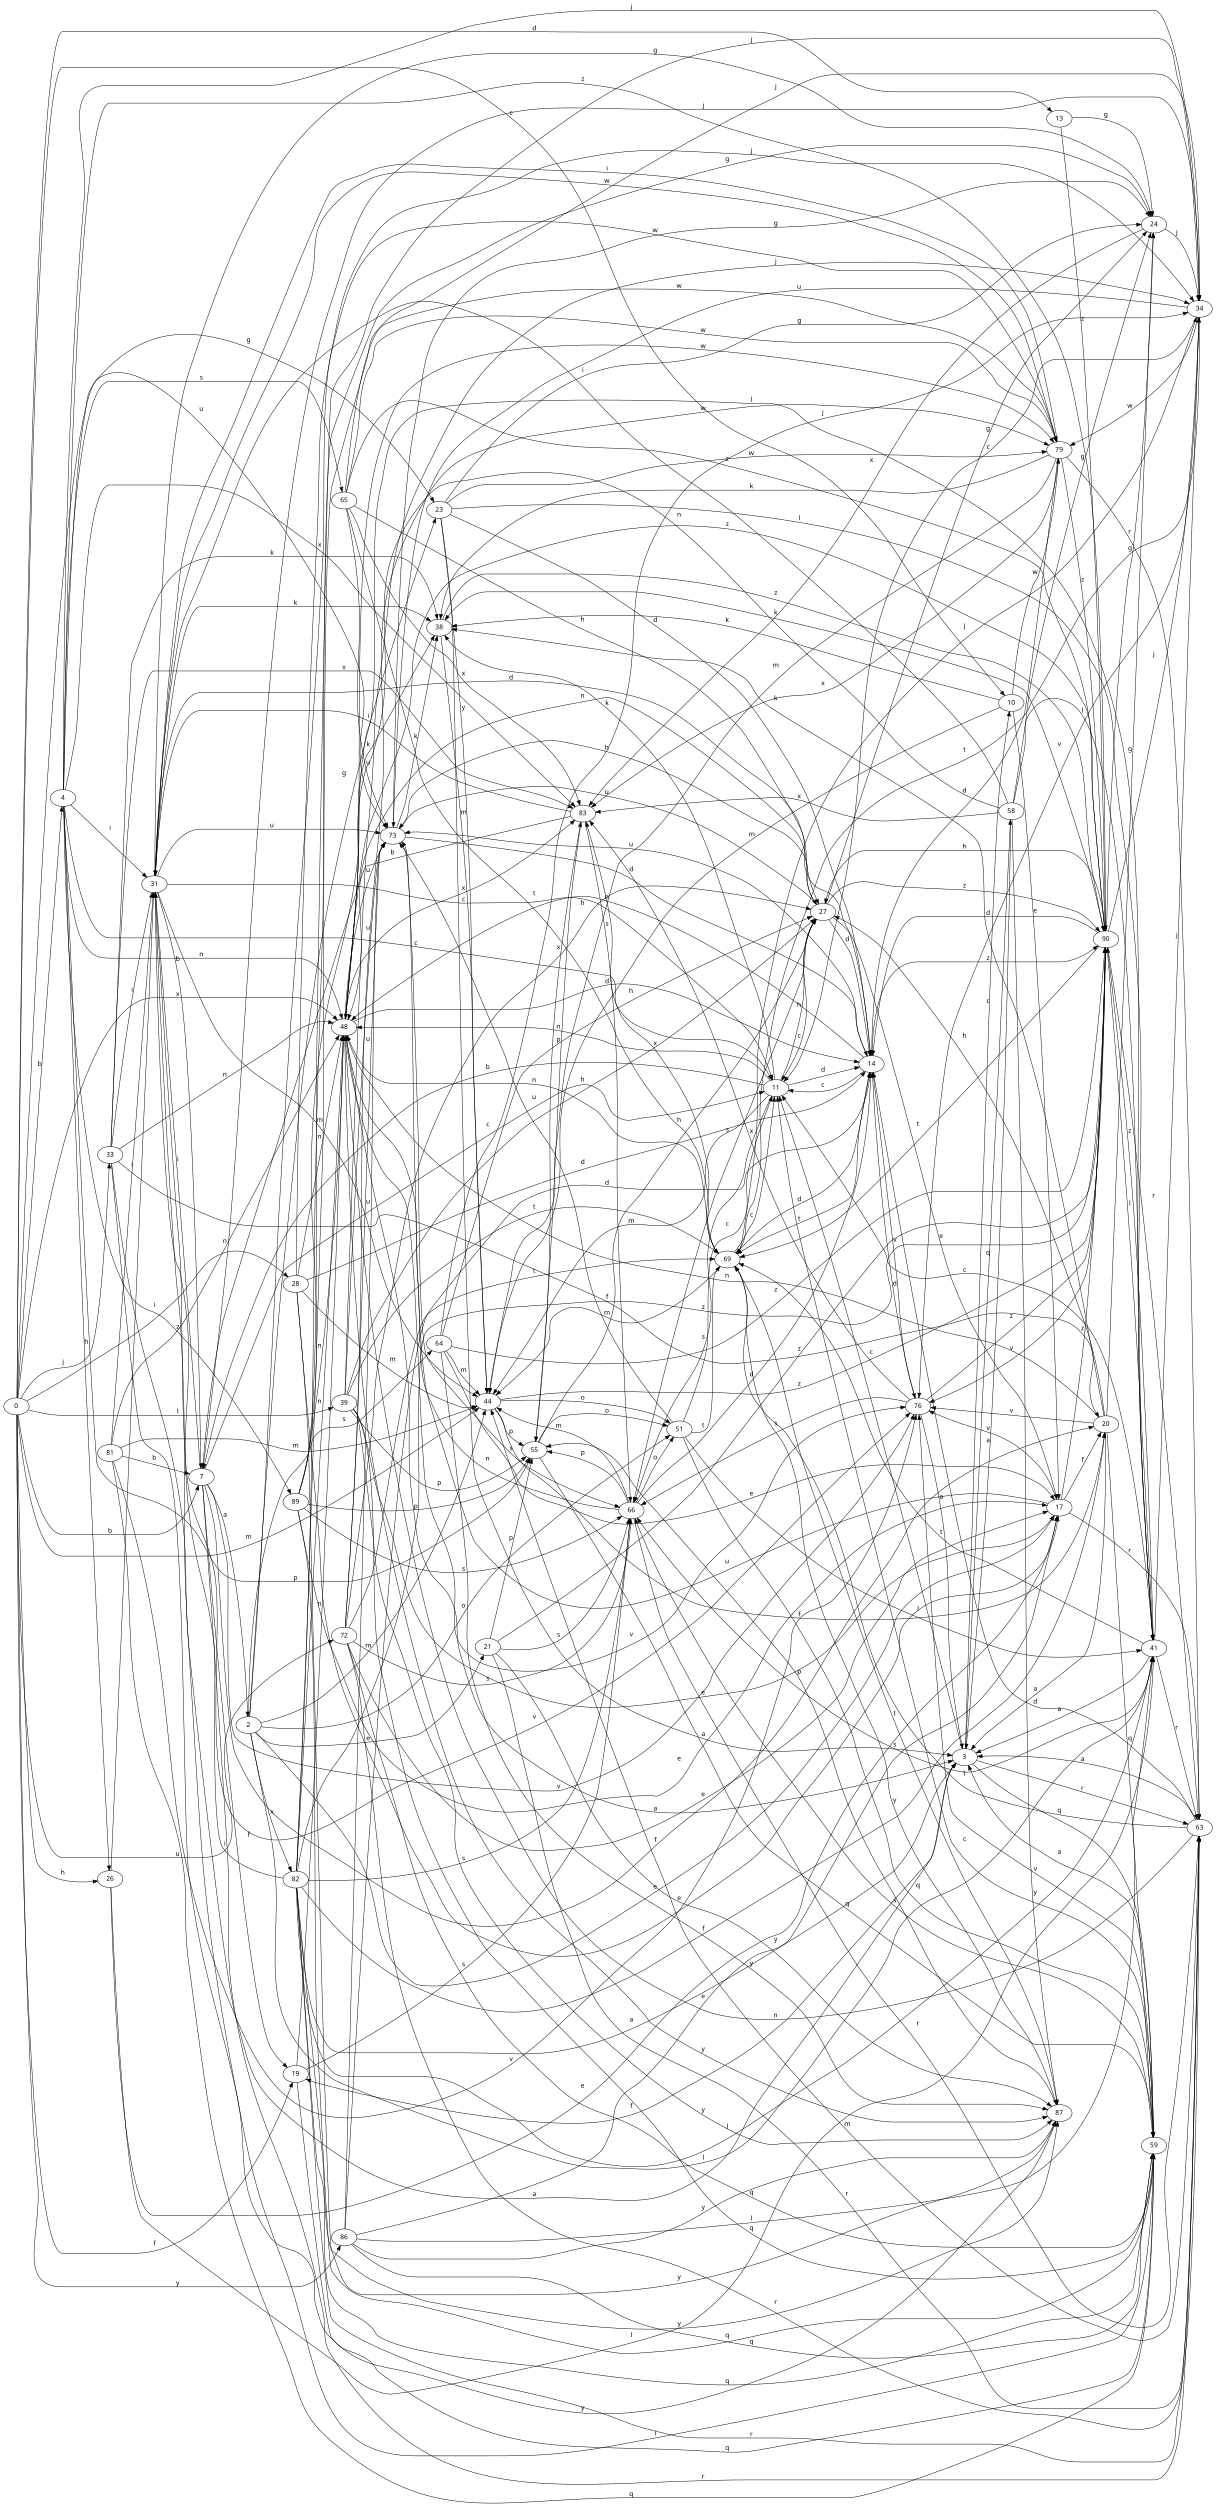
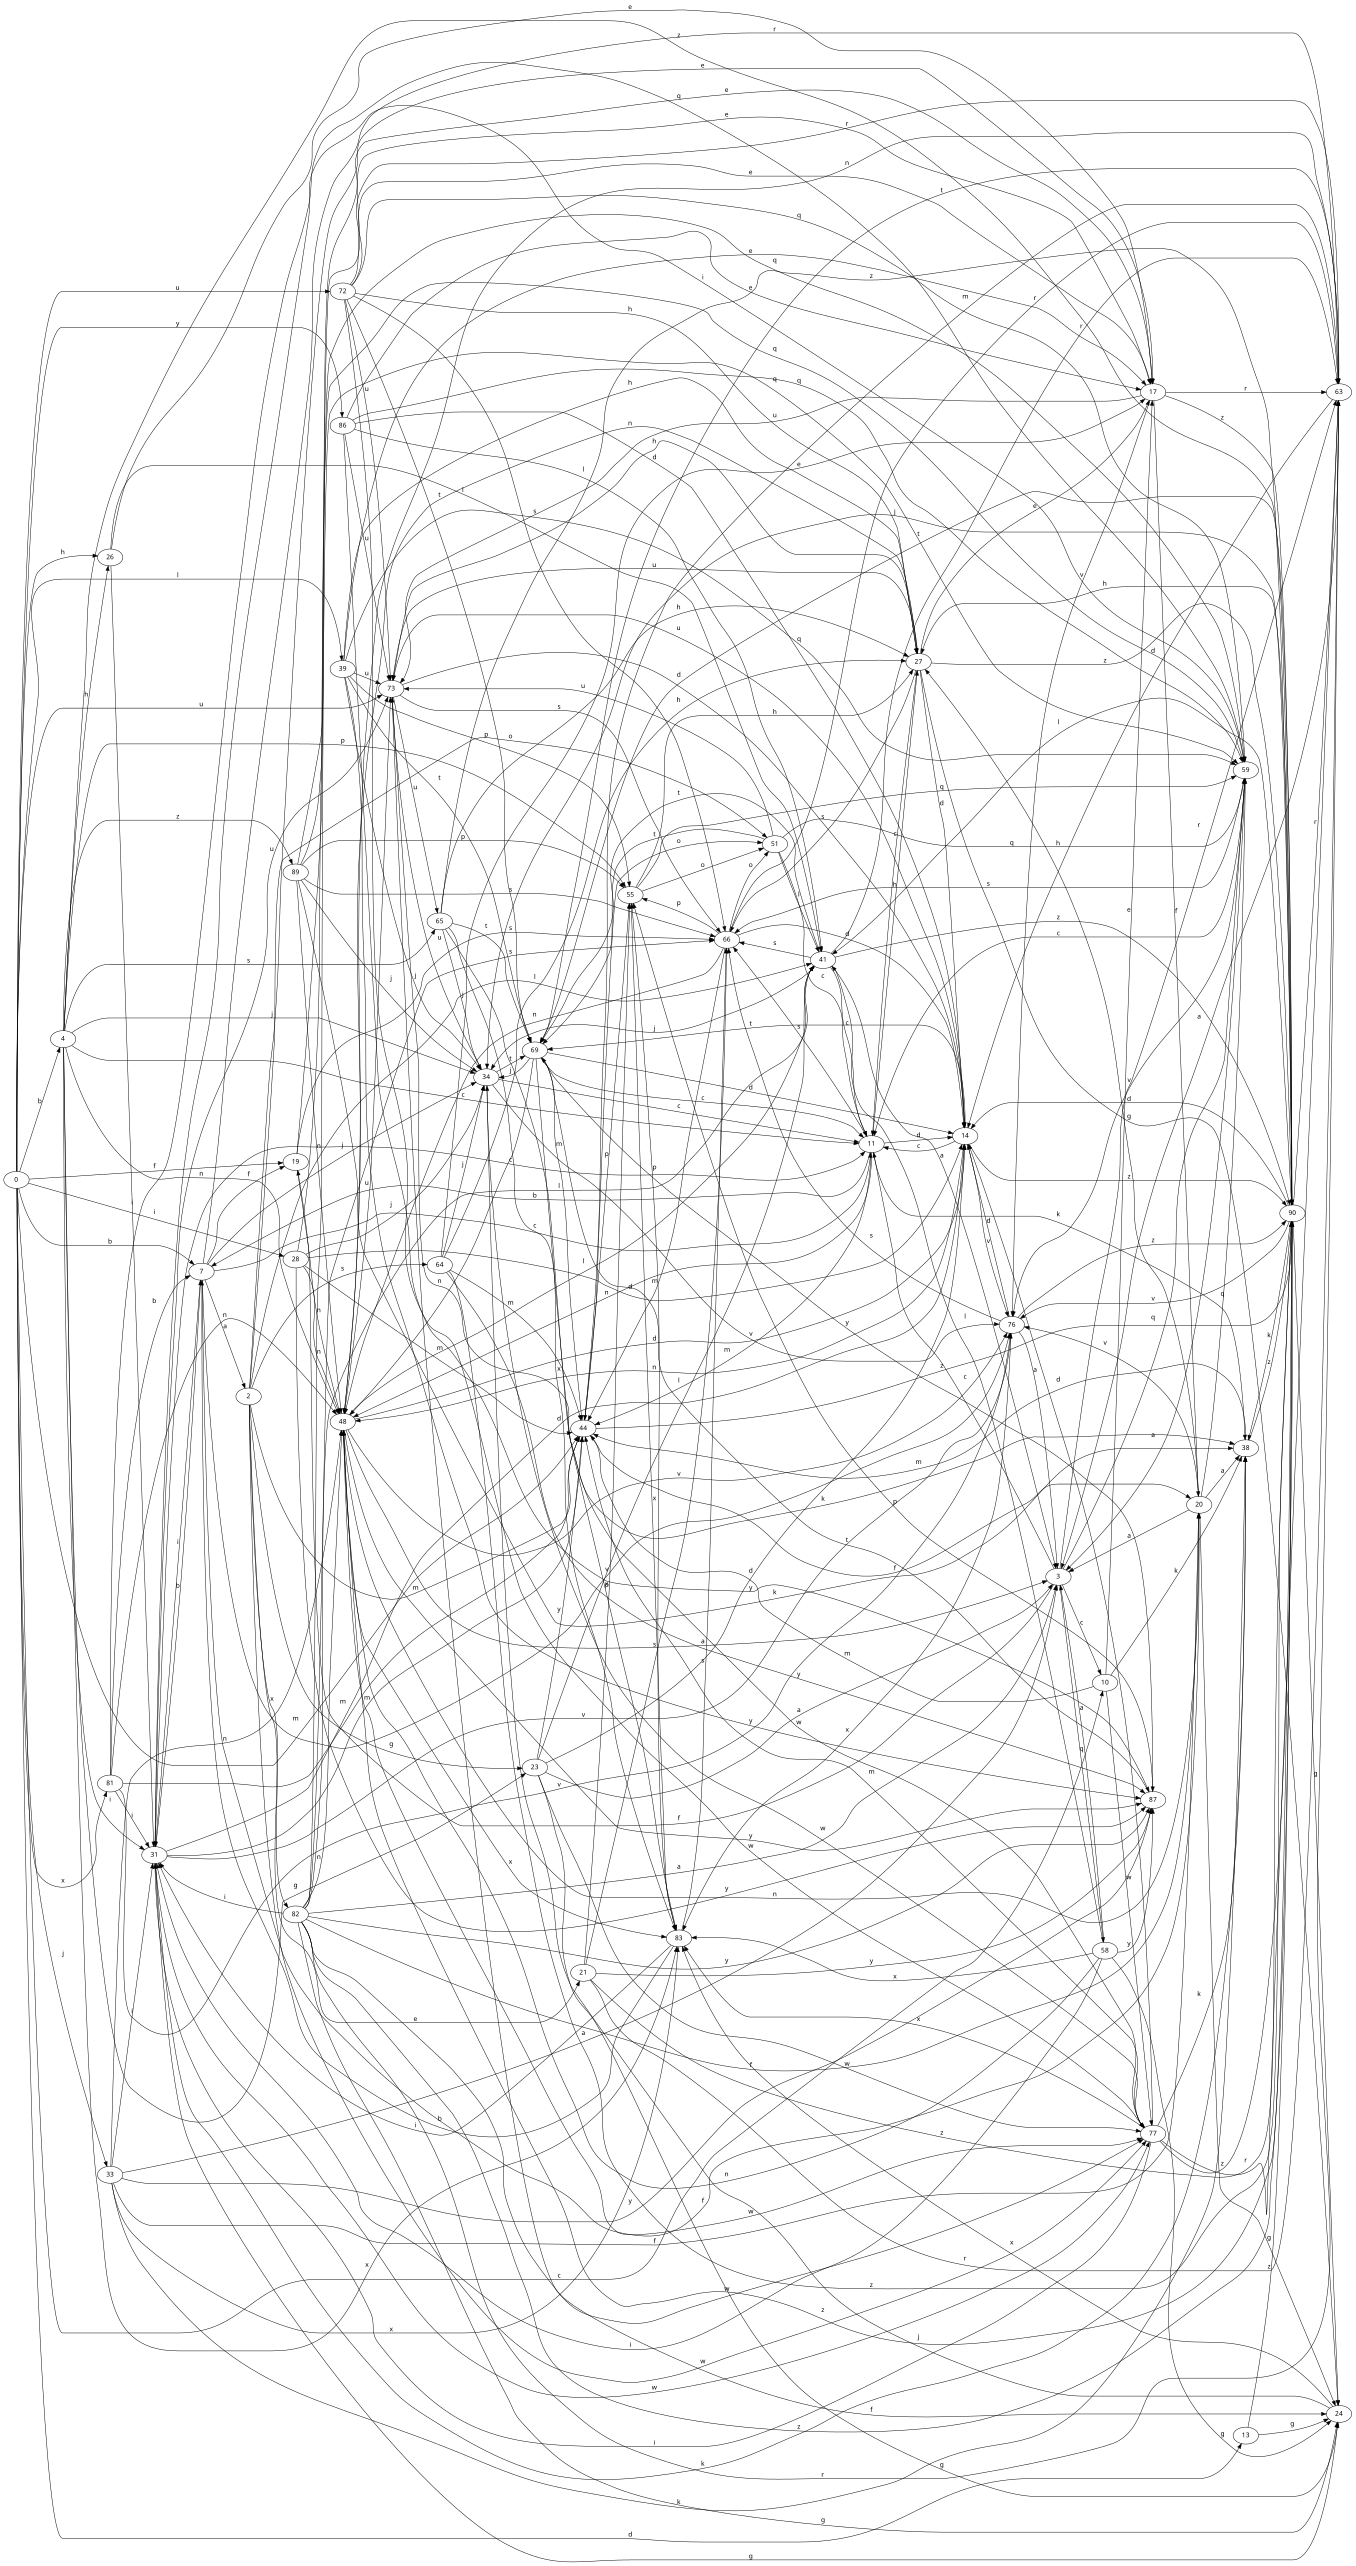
(776, 223) -> (872, 2410)
(1059, 450) -> (1153, 2134)
(358, 668) -> (415, 803)
(776, 698) -> (1223, 1471)
(86, 1079) -> (22, 1601)
